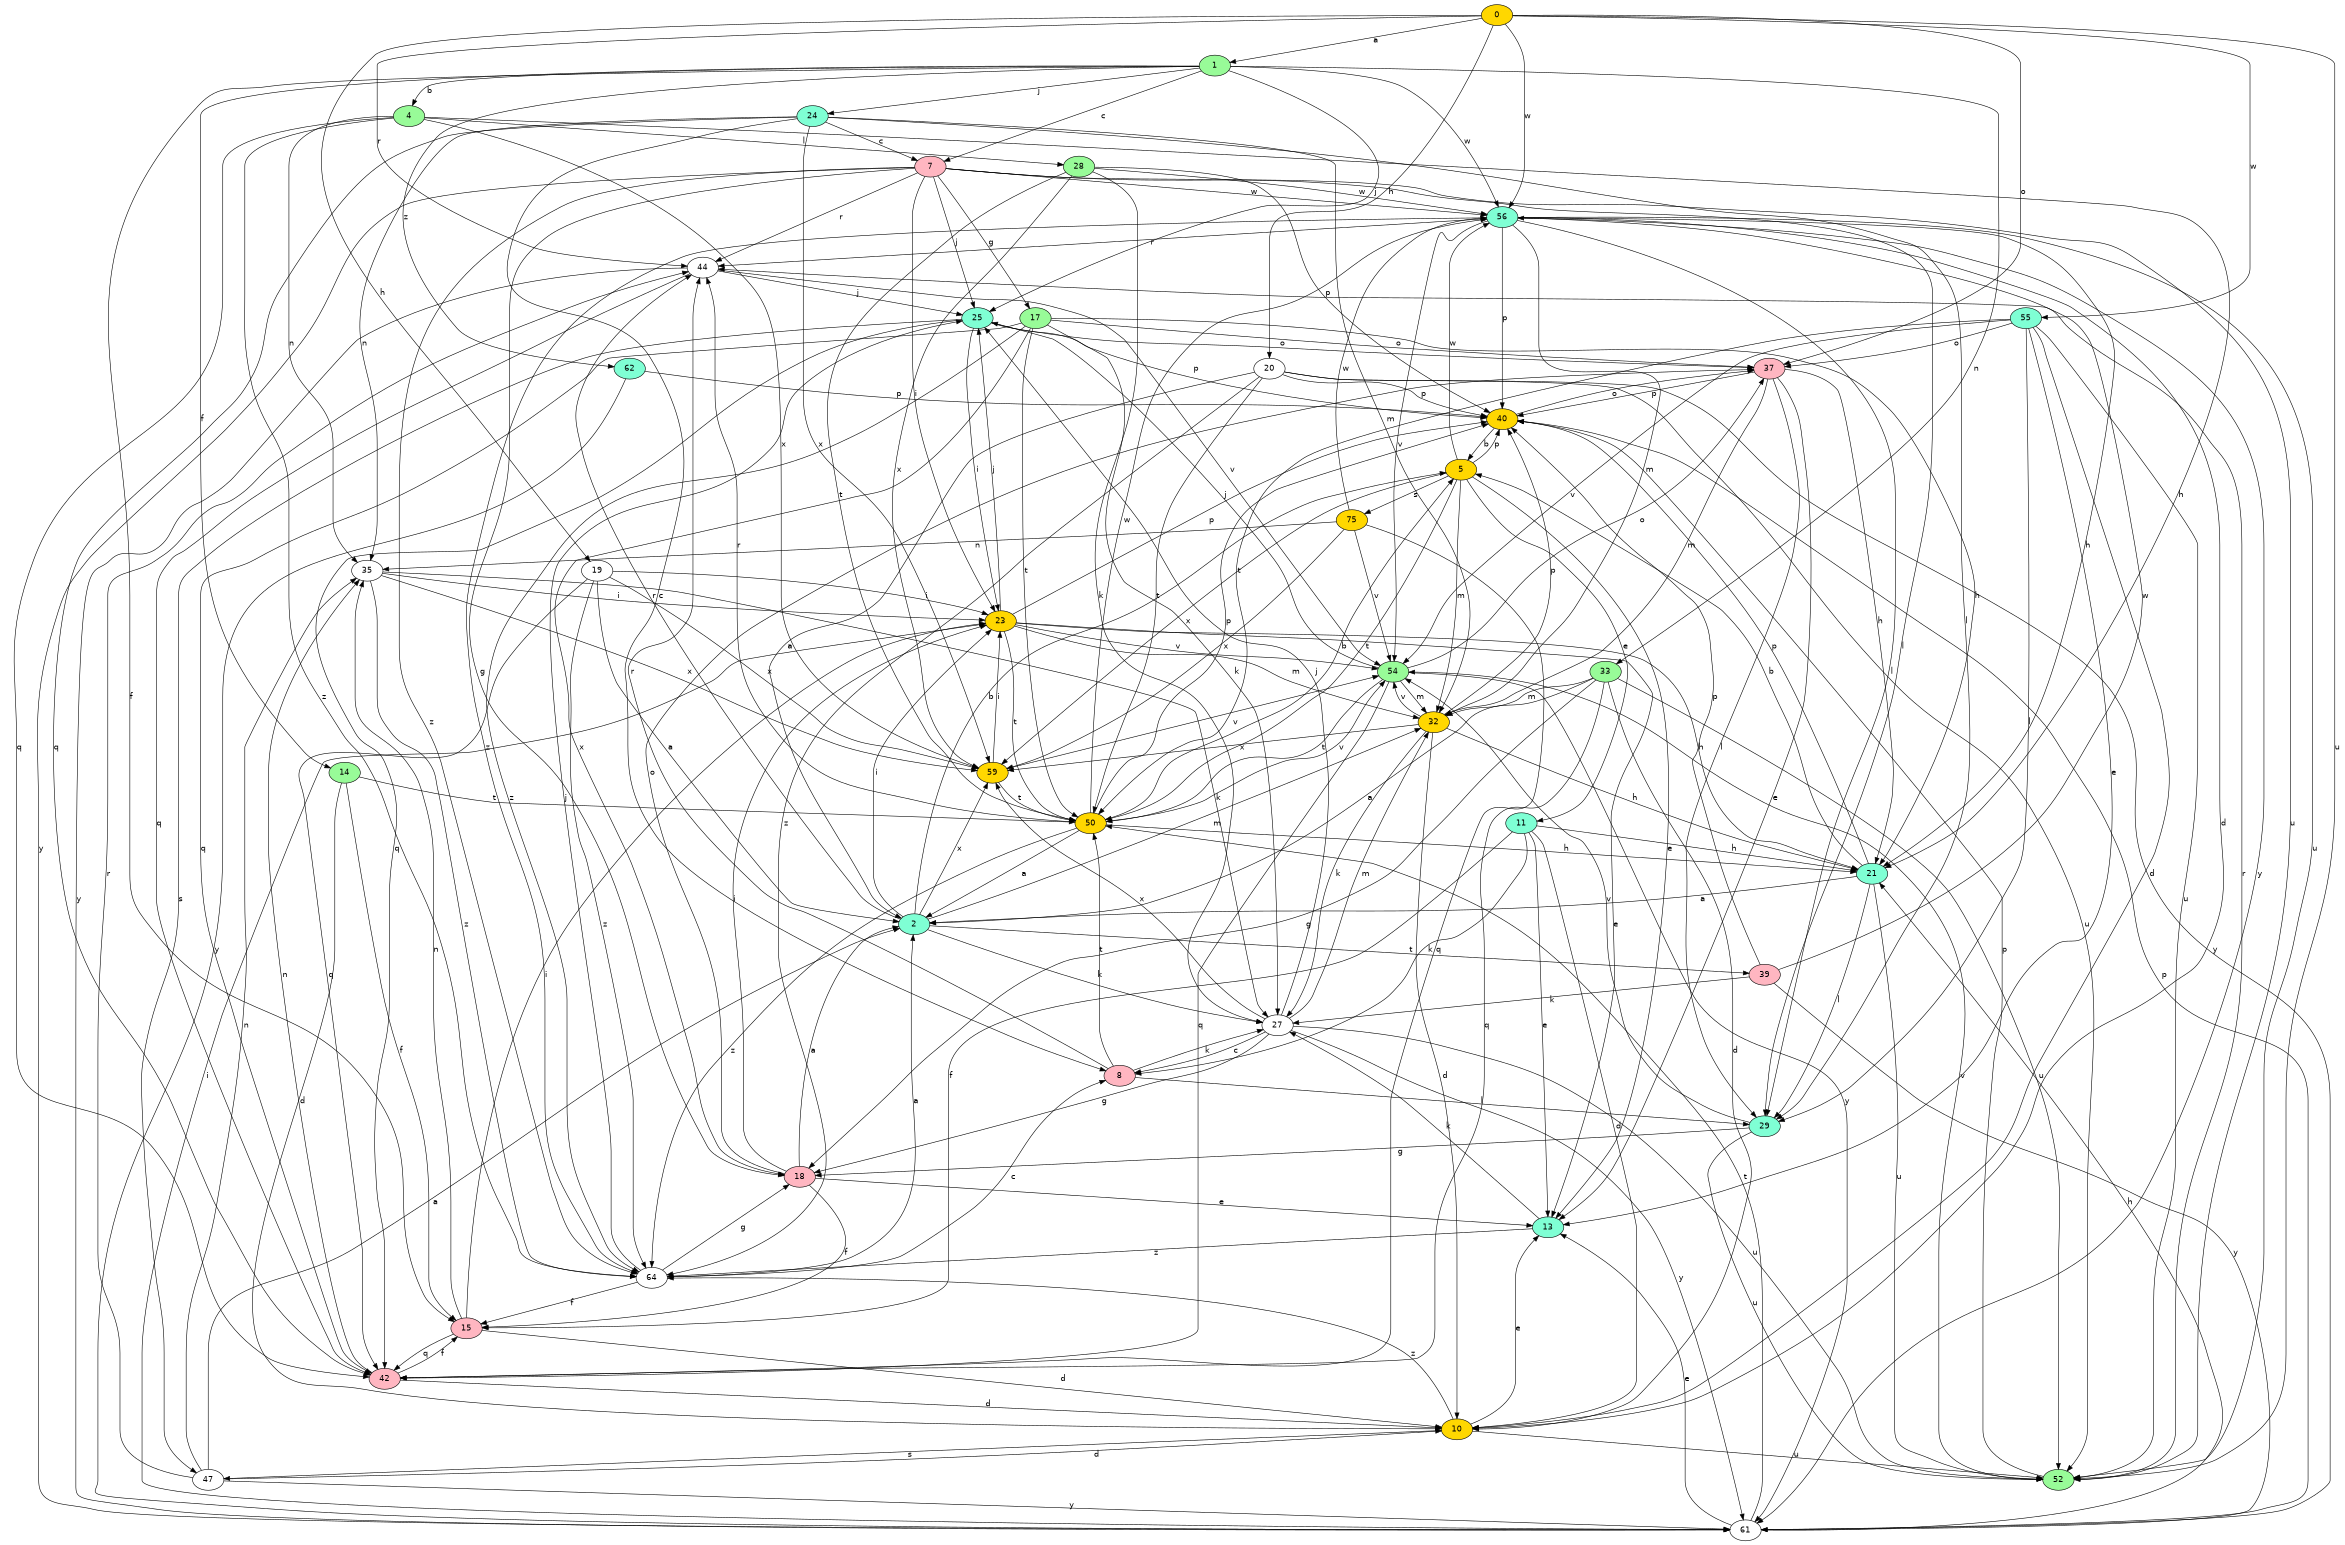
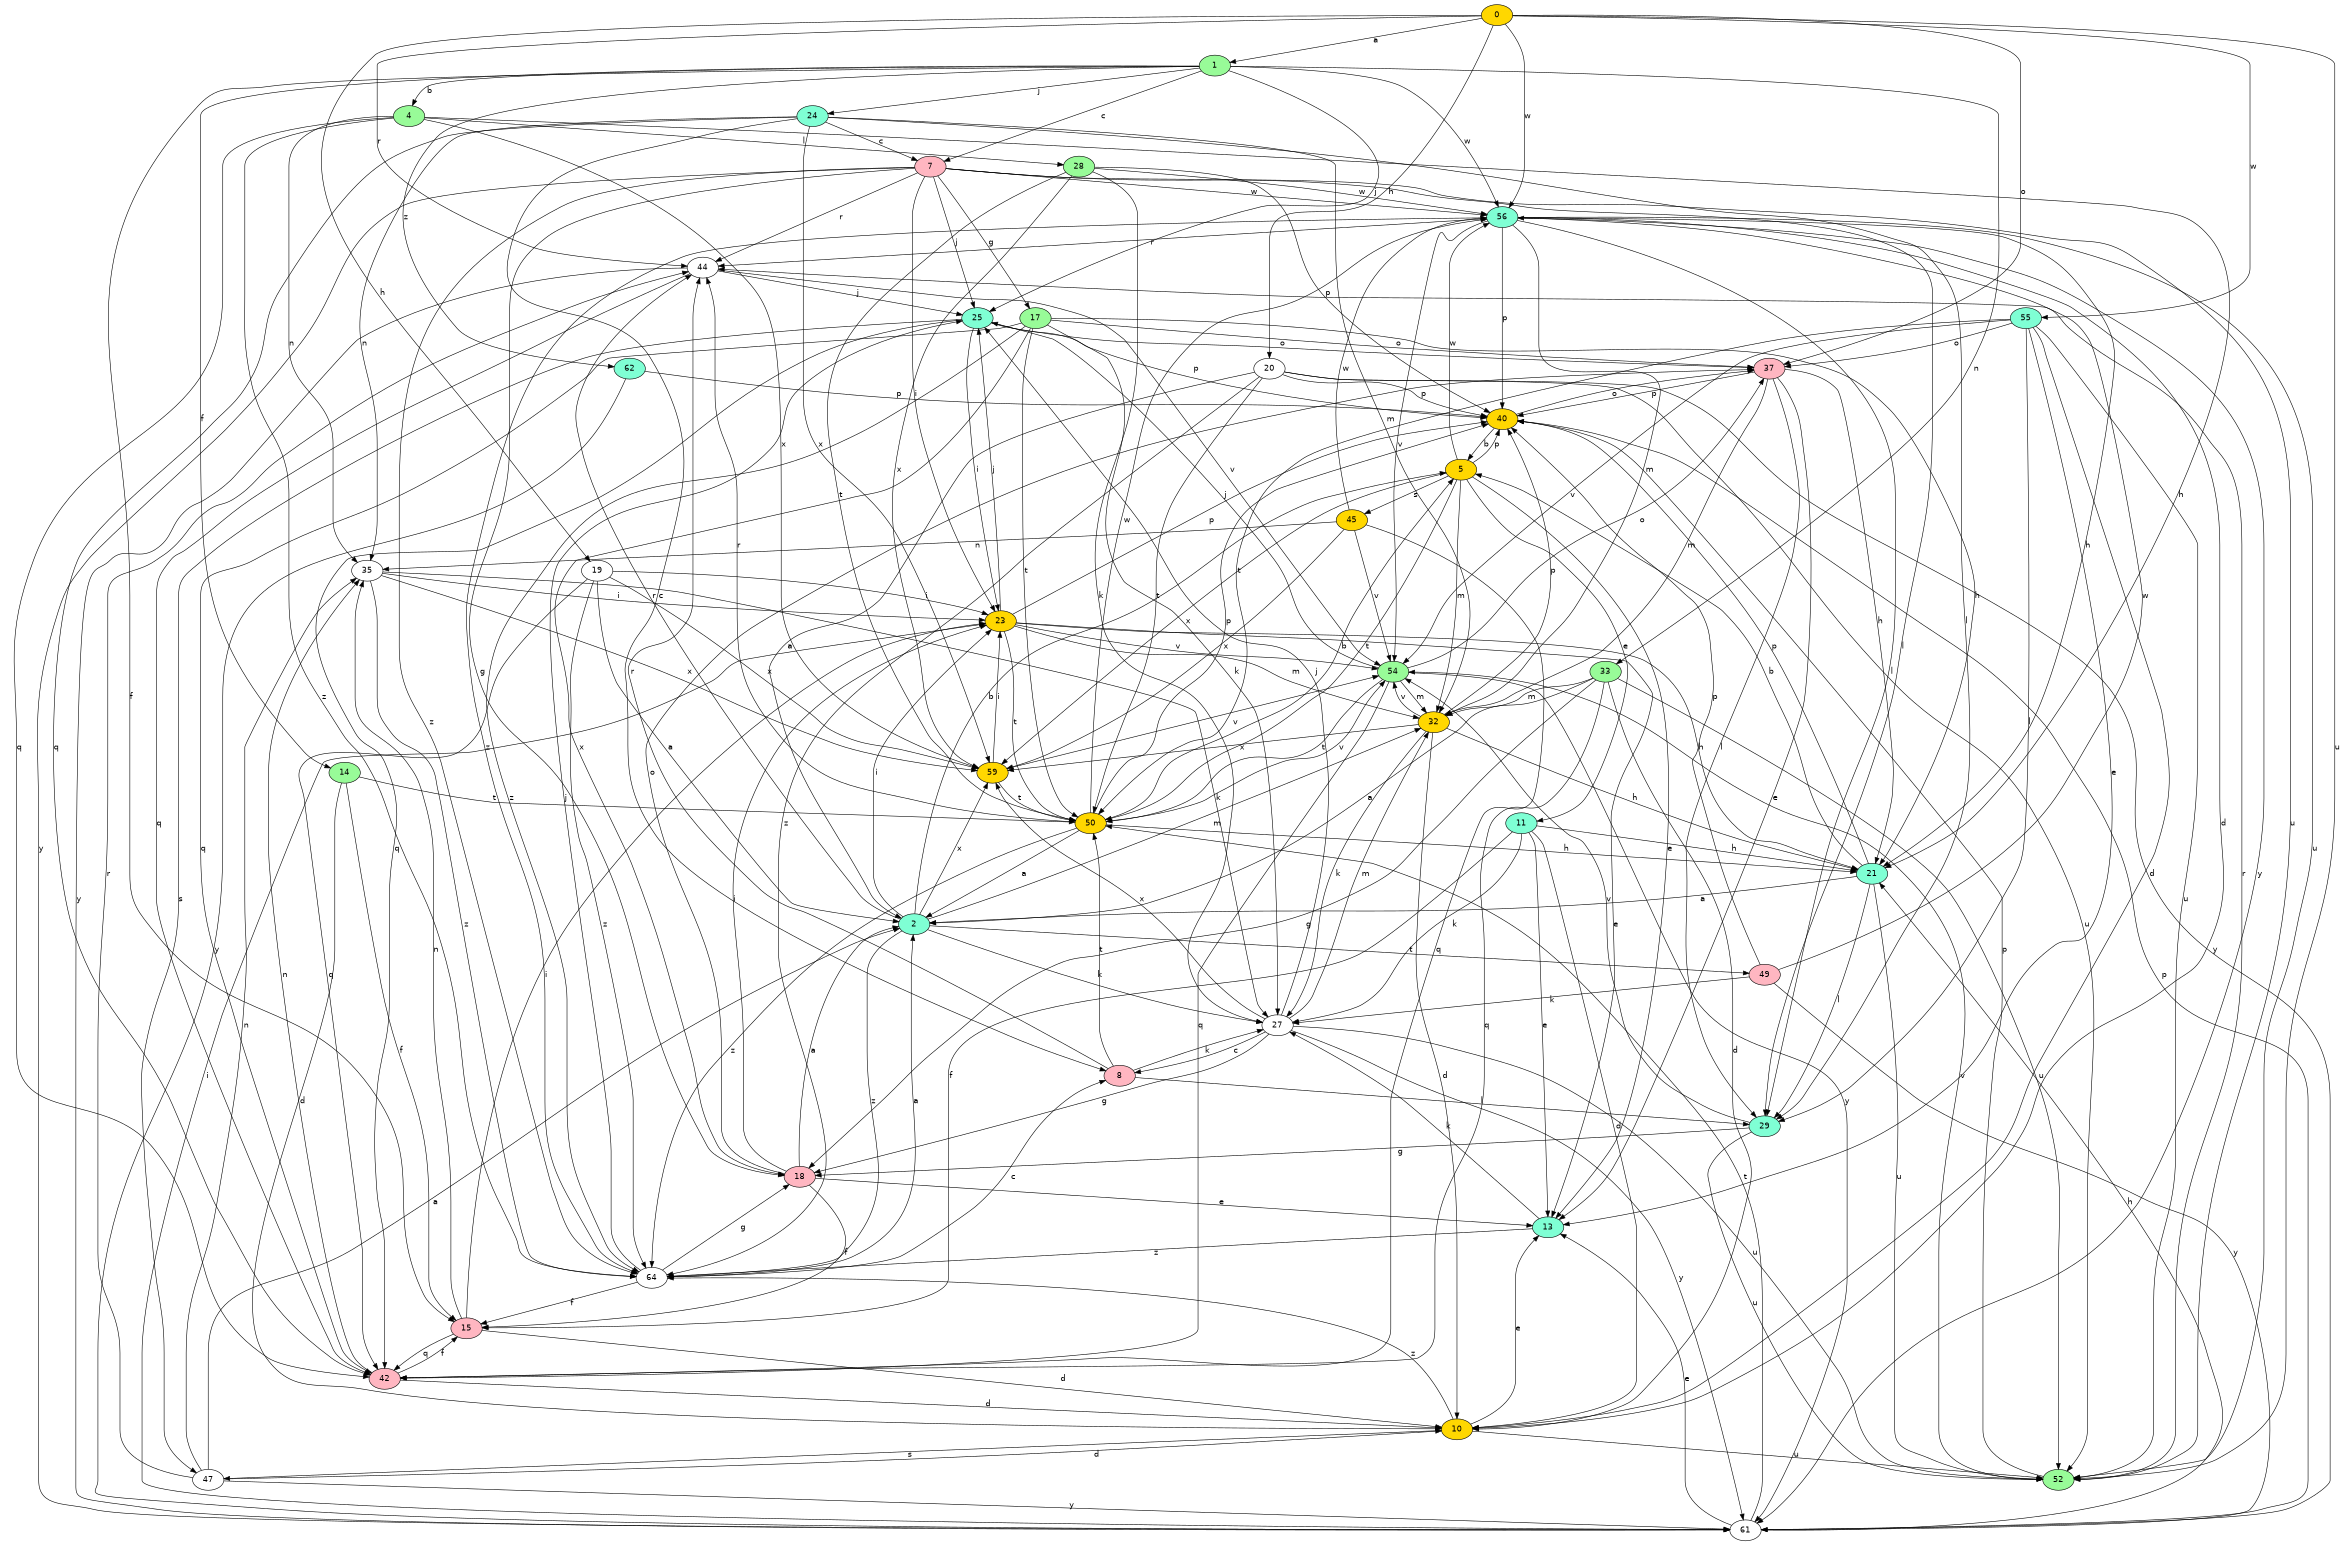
(1352, 520) -> (1352, 520)
(1765, 975) -> (1765, 975)
(1374, 1006) -> (1424, 935)
none -> (878, 1163)
